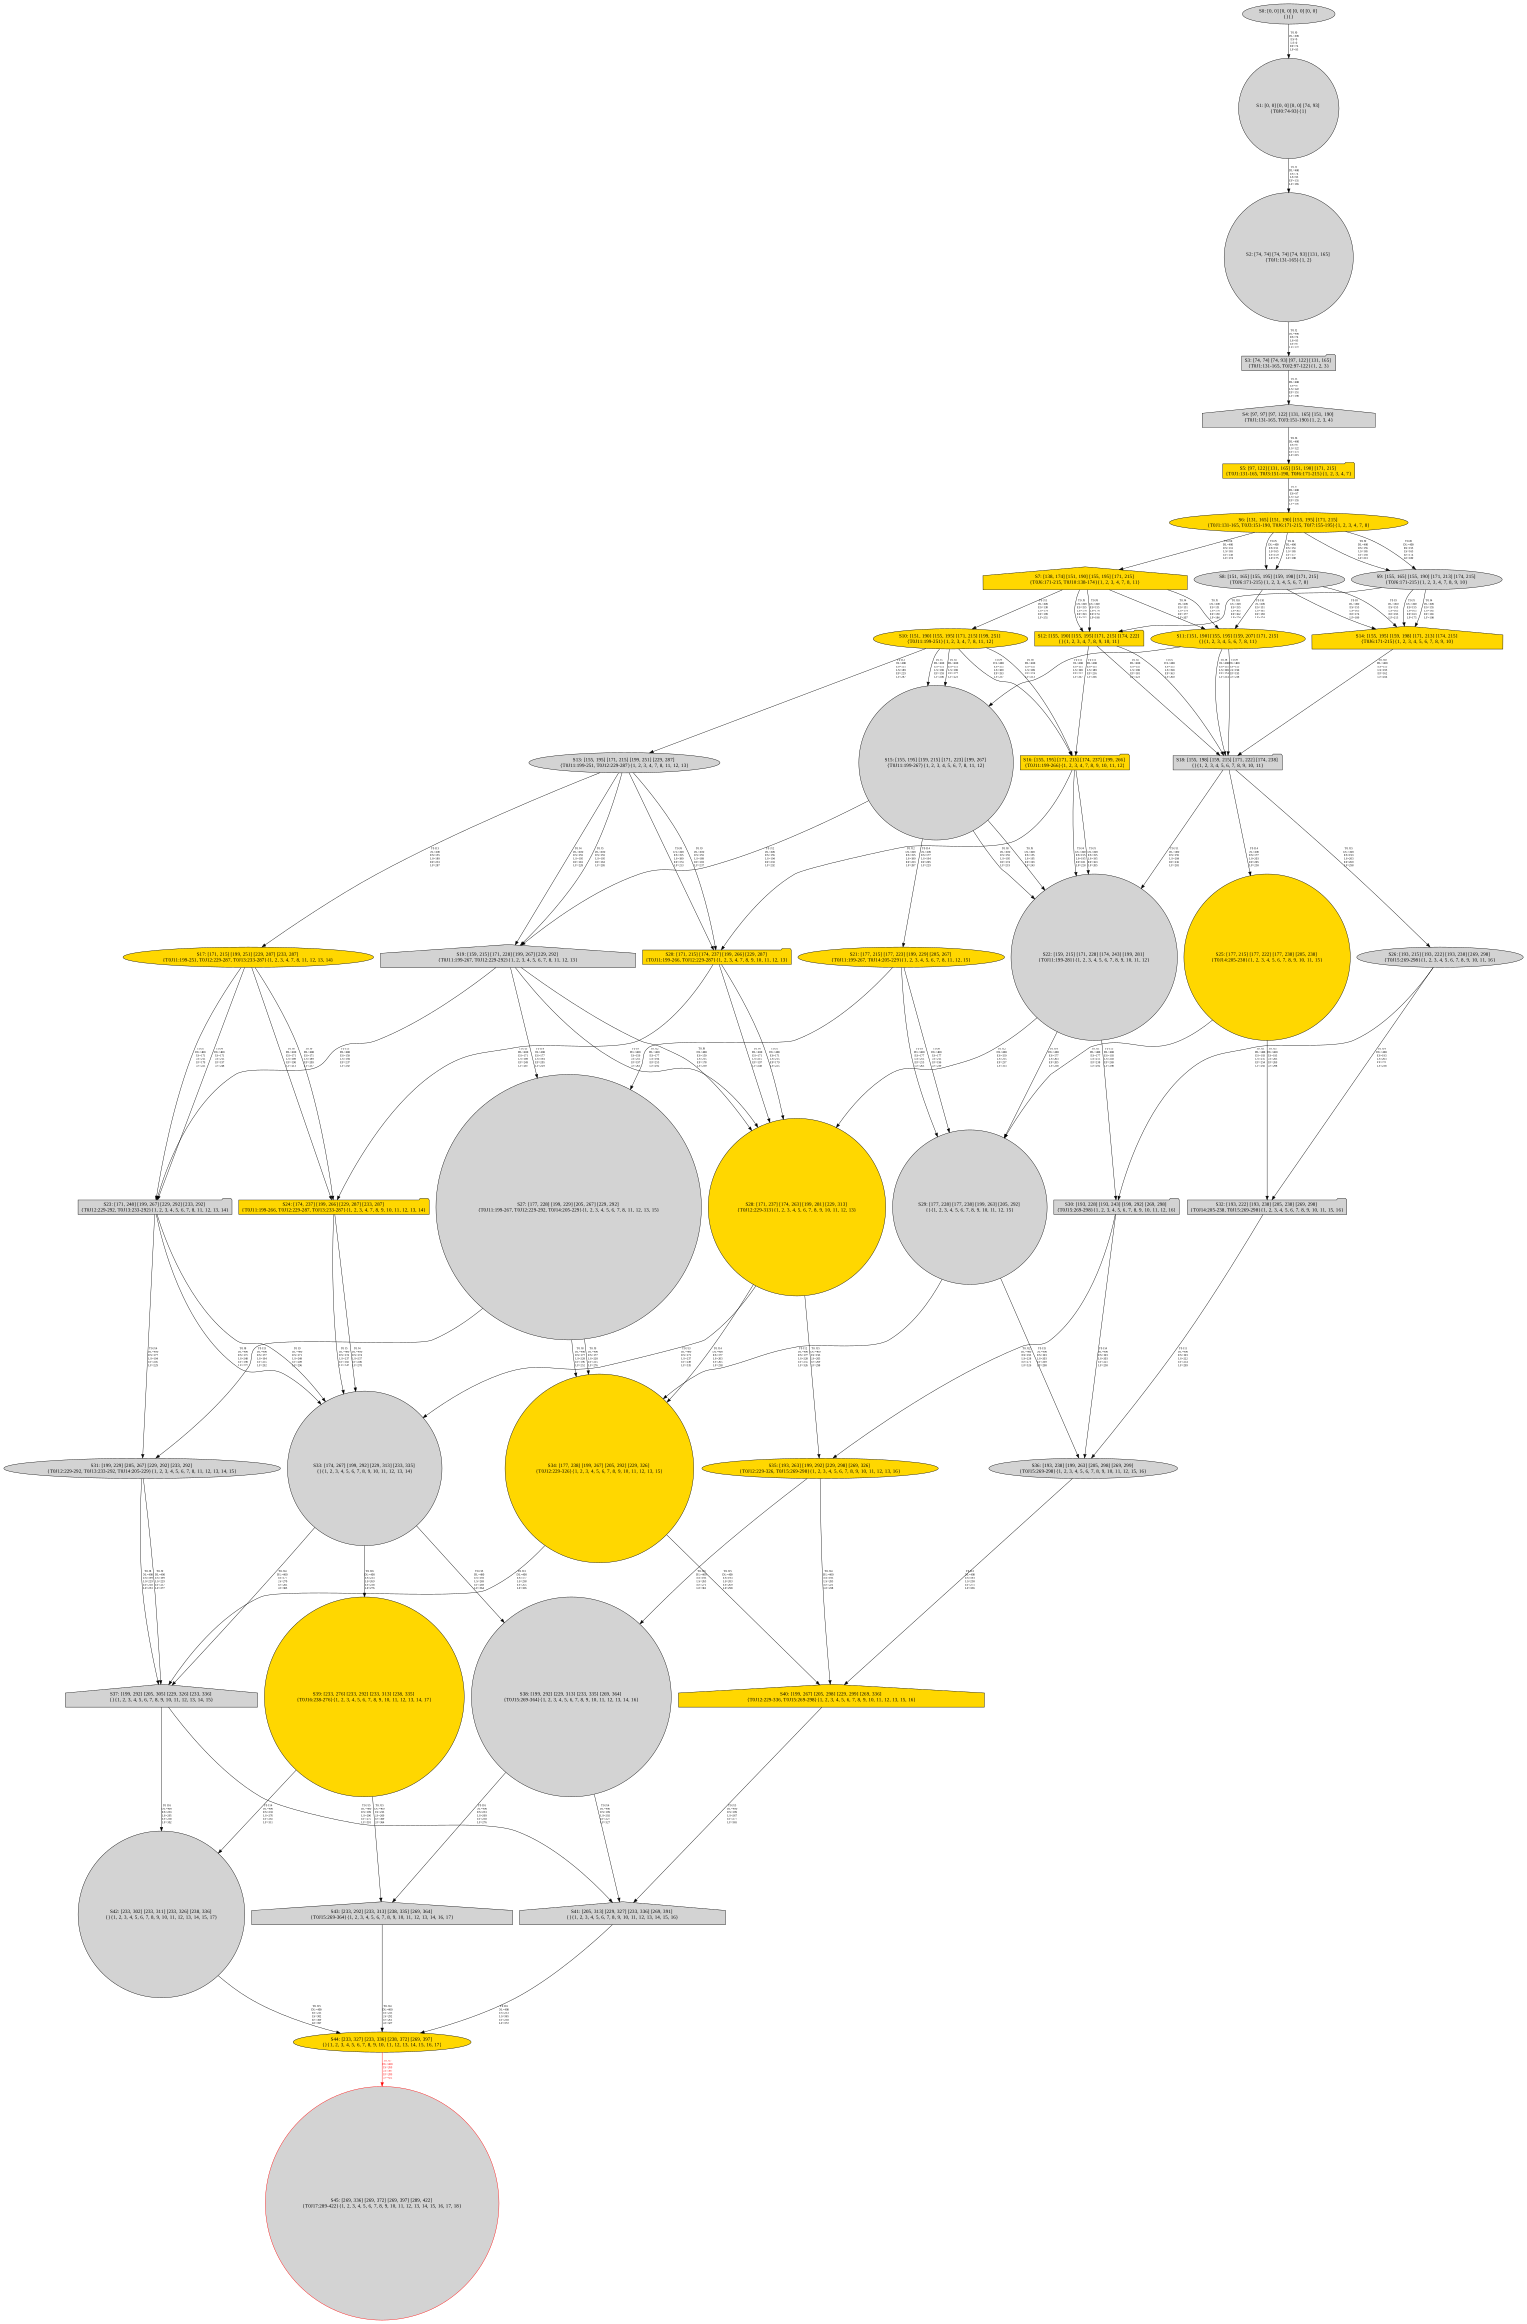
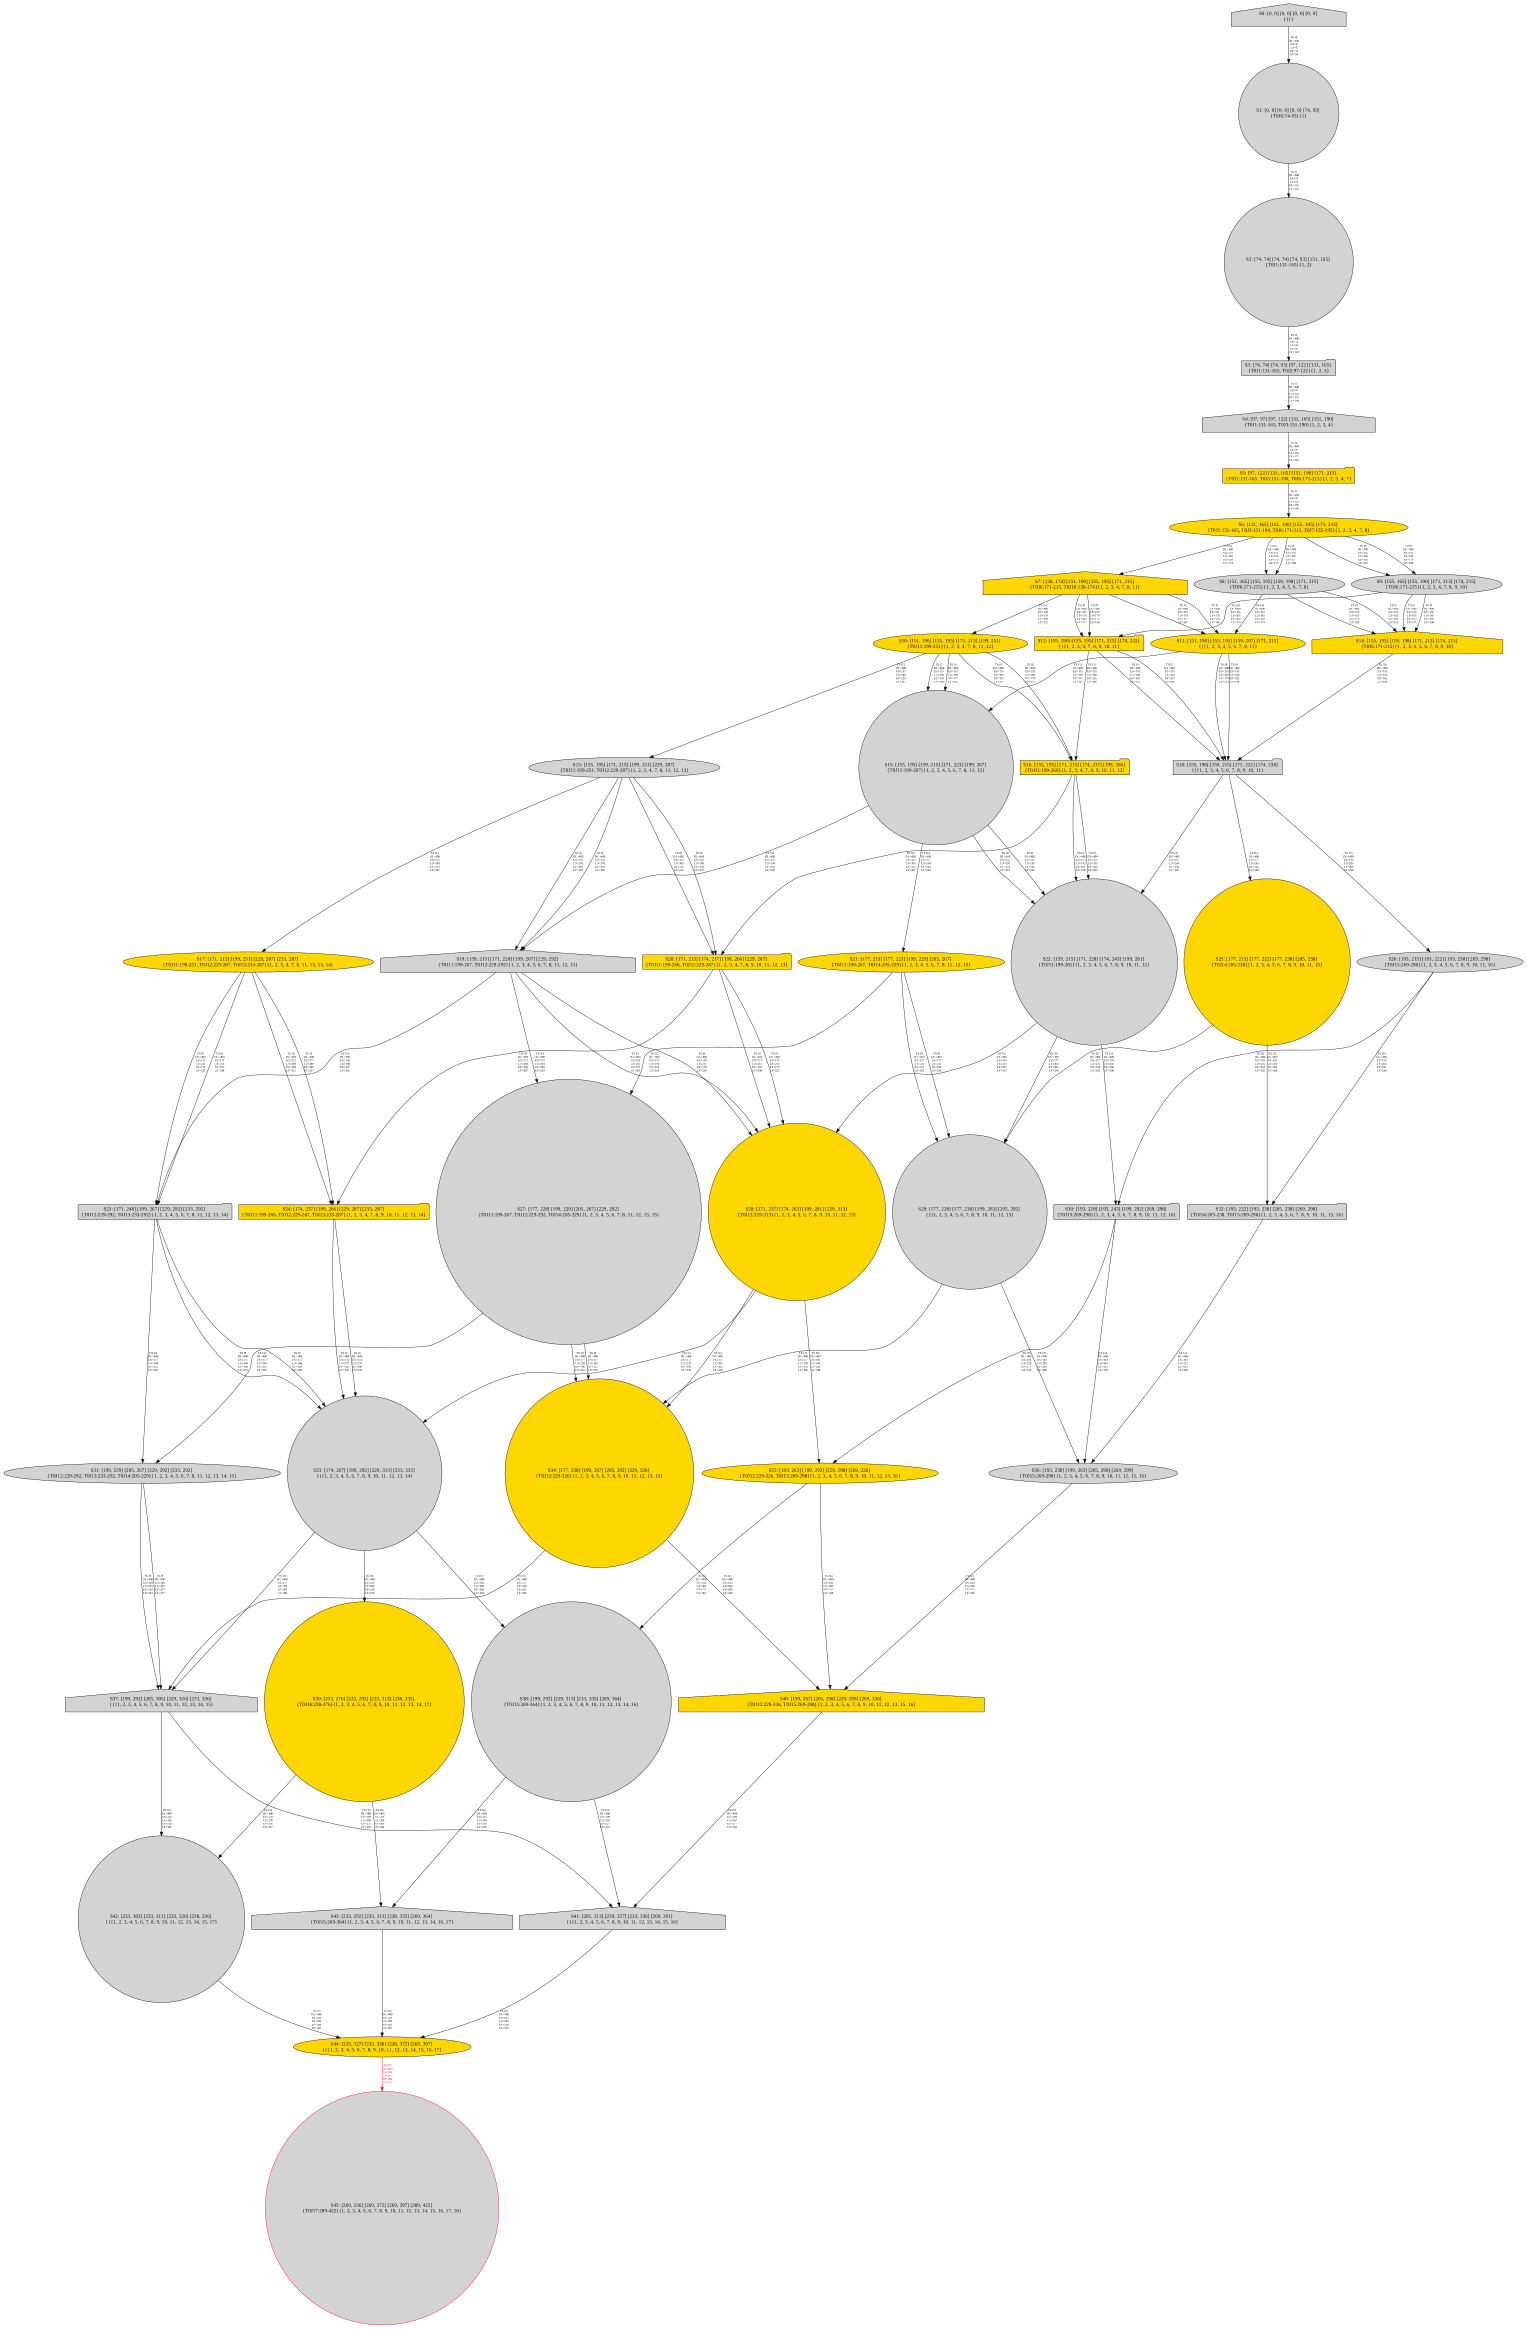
(1289, 14) -> (1289, 16)
